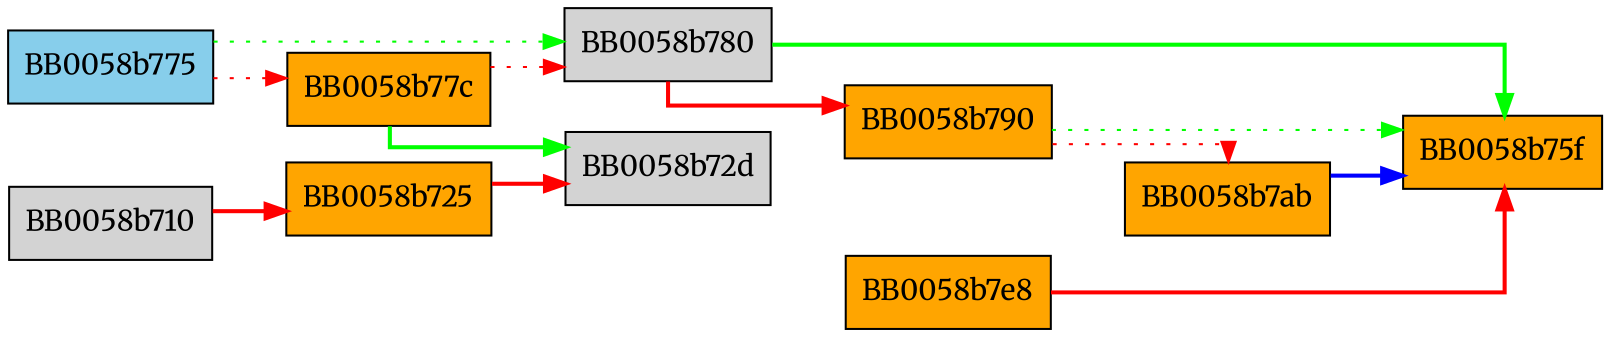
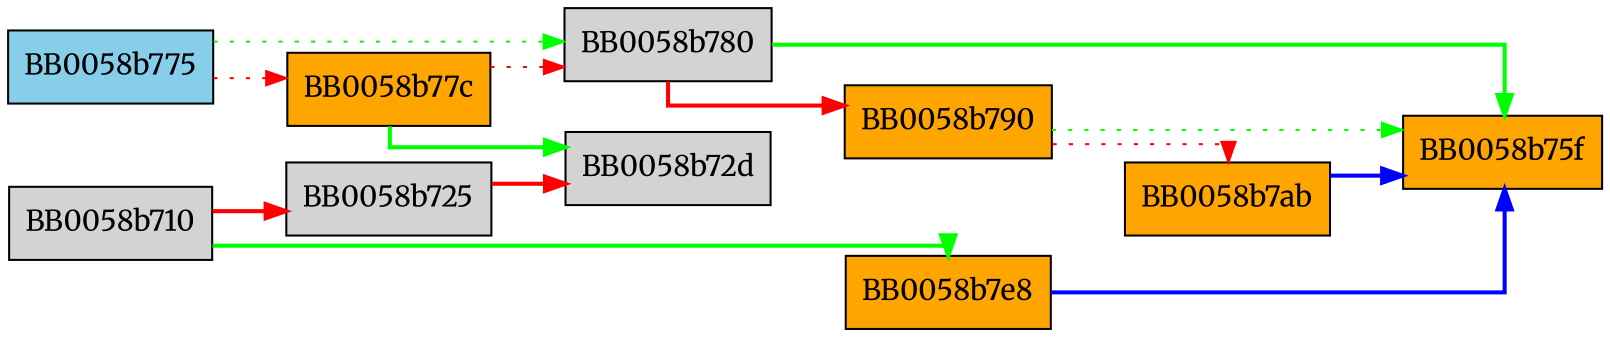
(389, 199) -> (389, 199)
none -> (581, 246)
(1319, 292) -> (1319, 292)
